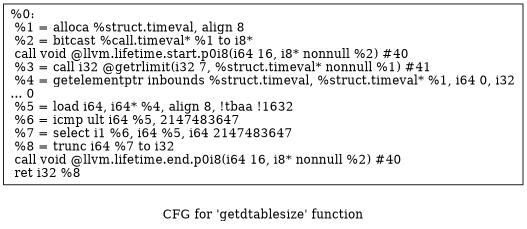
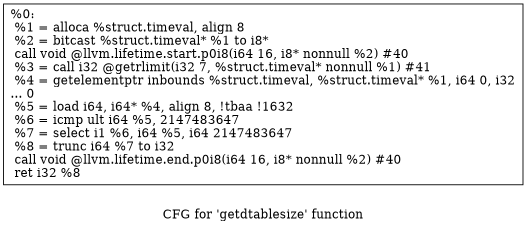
(132, 41) -> (140, 41)
